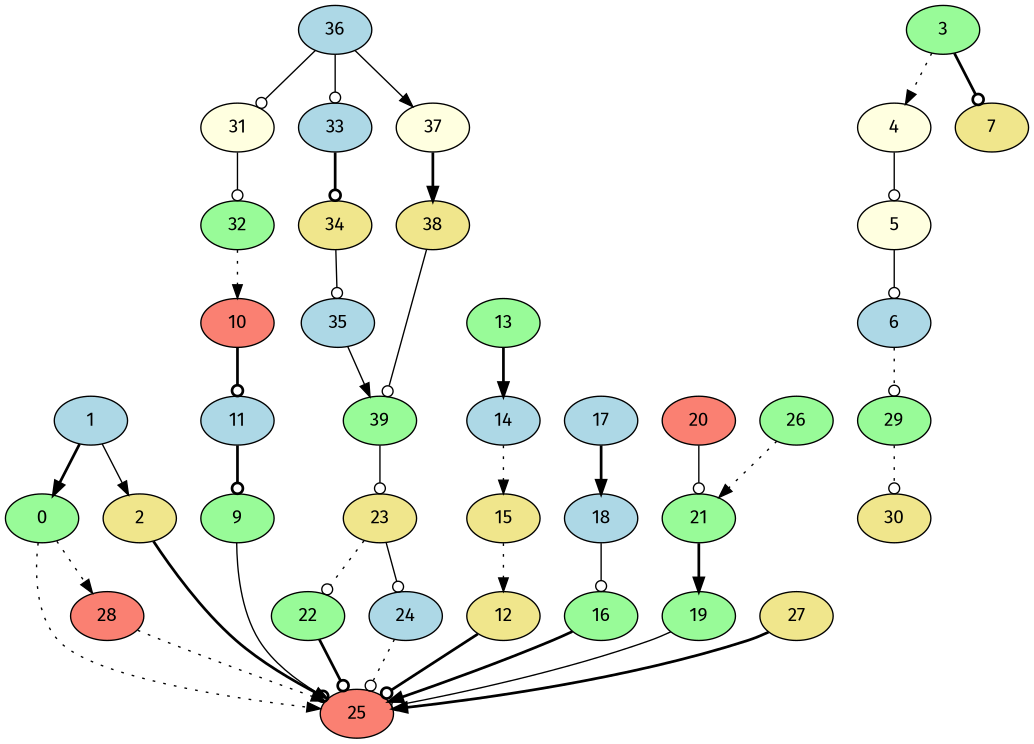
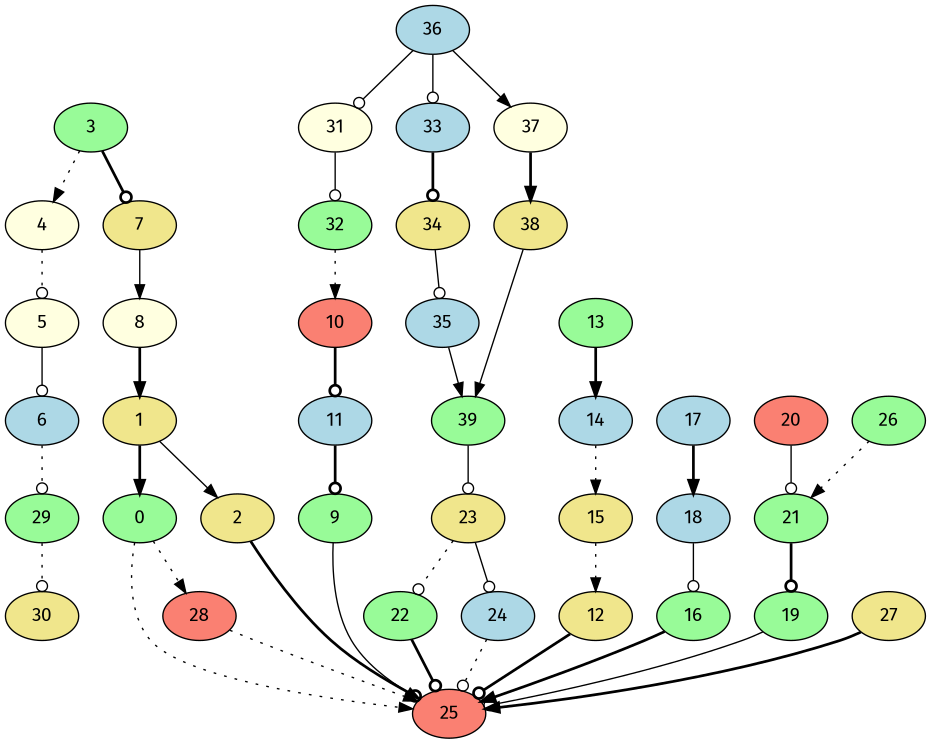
(894, 171) -> (42, 269)
(408, 318) -> (502, 316)
none -> (140, 323)
(91, 421) -> (140, 421)
(699, 561) -> (791, 562)
